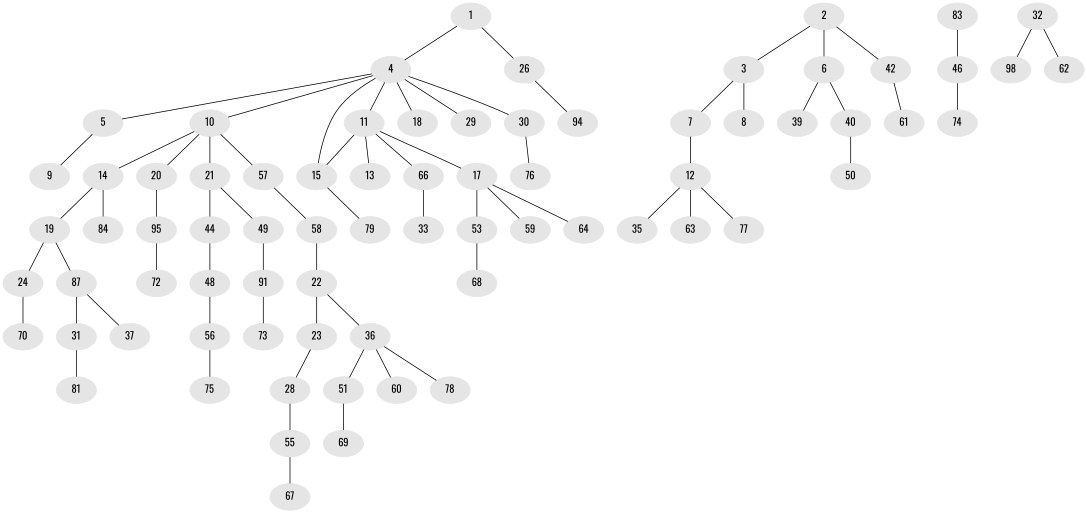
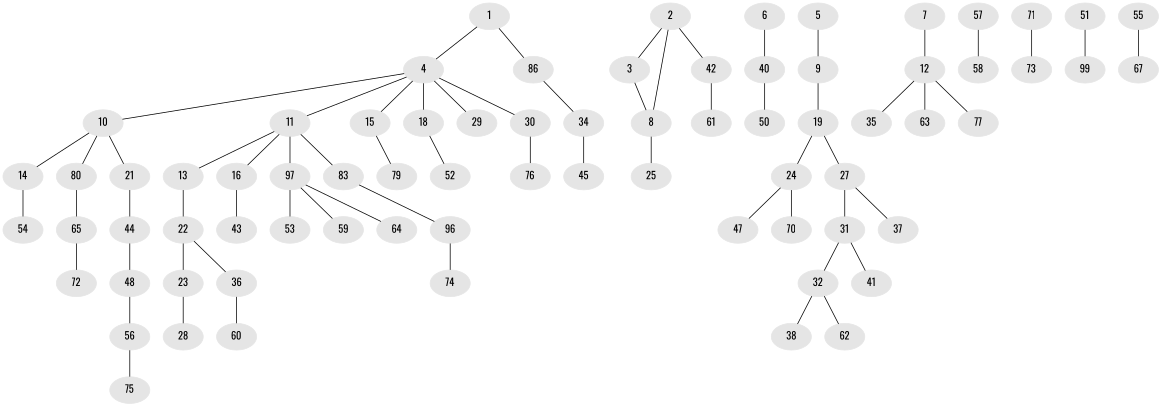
(824, 43) -> (661, 70)
(524, 70) -> (533, 70)
(957, 70) -> (450, 230)
(1011, 70) -> (791, 337)
(247, 96) -> none
(717, 96) -> none
(578, 123) -> (584, 123)
(797, 123) -> none
(237, 150) -> none
(340, 150) -> (317, 150)
(156, 177) -> (76, 177)
(423, 177) -> (237, 177)
none -> (450, 177)
(477, 177) -> (290, 177)
none -> (584, 177)
none -> (651, 177)
(76, 203) -> (818, 96)
(103, 230) -> (23, 230)
(156, 230) -> (76, 230)
(263, 230) -> none
(423, 230) -> (237, 230)
none -> (738, 230)
(317, 257) -> (183, 203)
none -> (831, 257)
(76, 283) -> (845, 177)
(263, 283) -> (1032, 16)
(477, 283) -> none
(357, 363) -> none
(76, 390) -> (871, 283)
(450, 390) -> none
(290, 417) -> none
(343, 444) -> (1085, 70)
